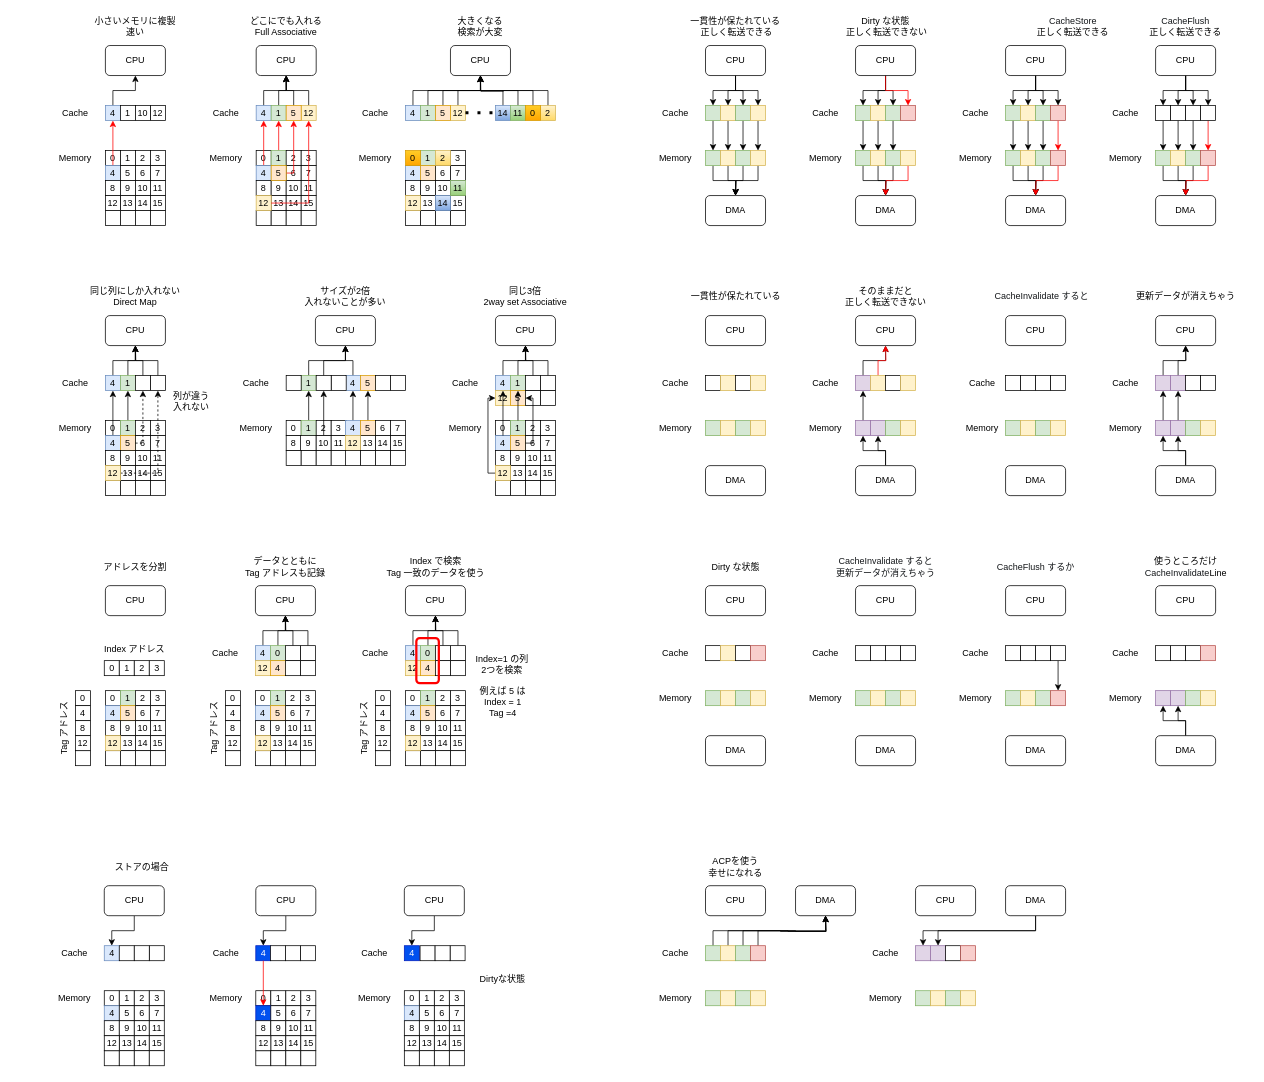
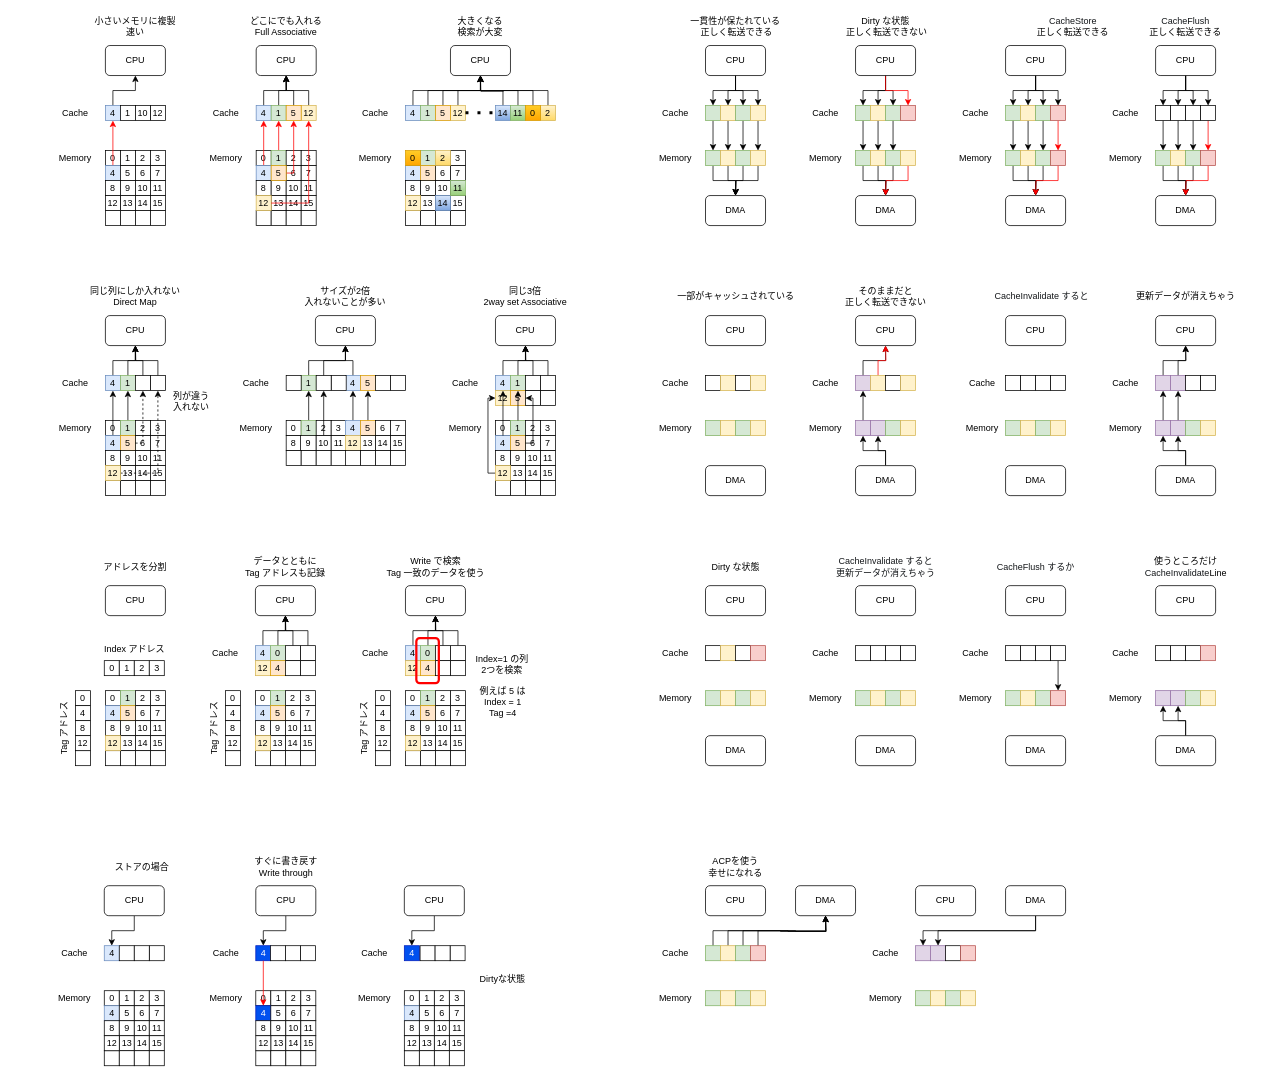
(736, 297) -> (736, 297)
(436, 567) -> (436, 567)
none -> (286, 867)
